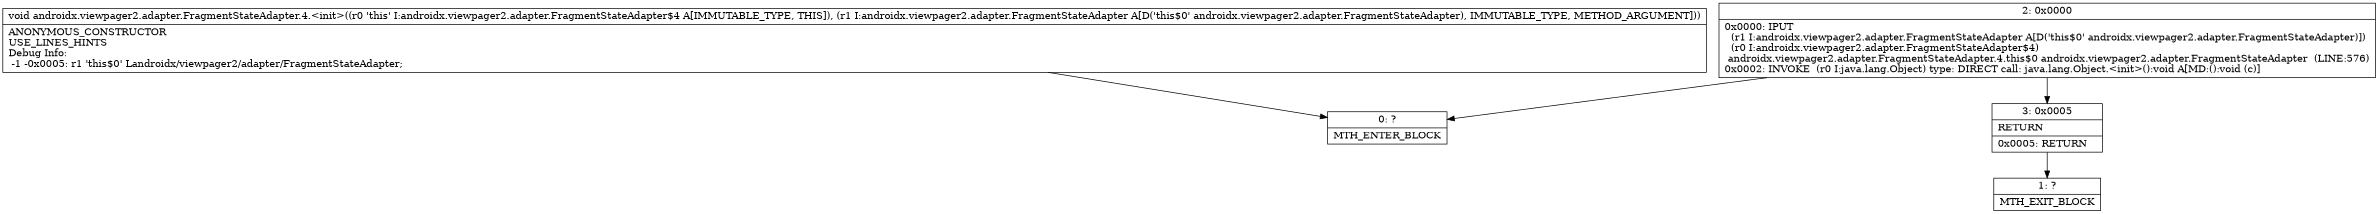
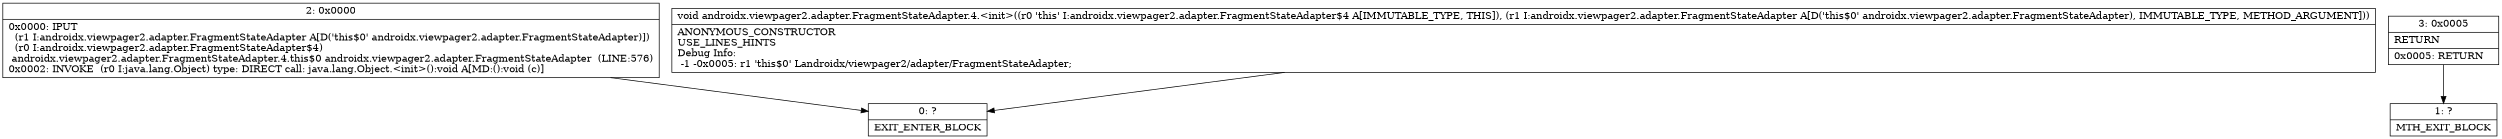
(2047, 87) -> none
(1387, 136) -> (928, 128)
